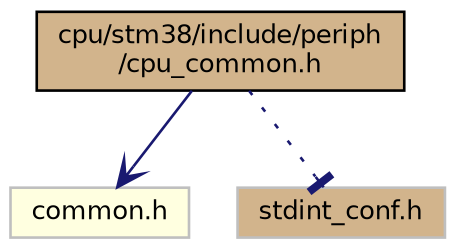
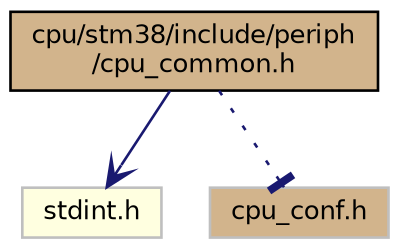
(100, 213) -> (92, 213)
(341, 213) -> (299, 213)
